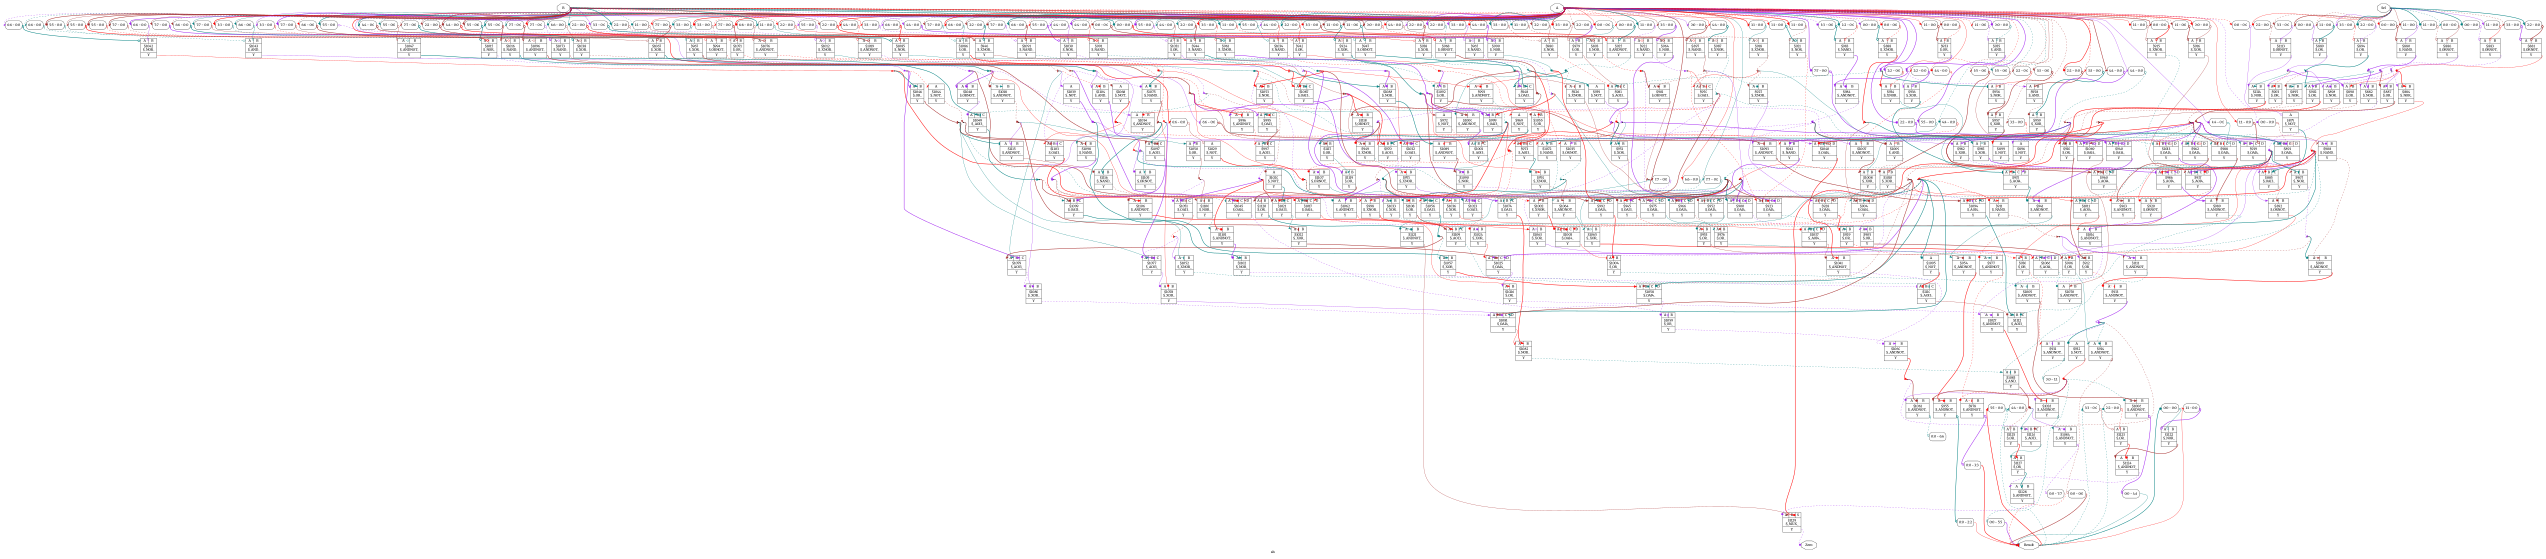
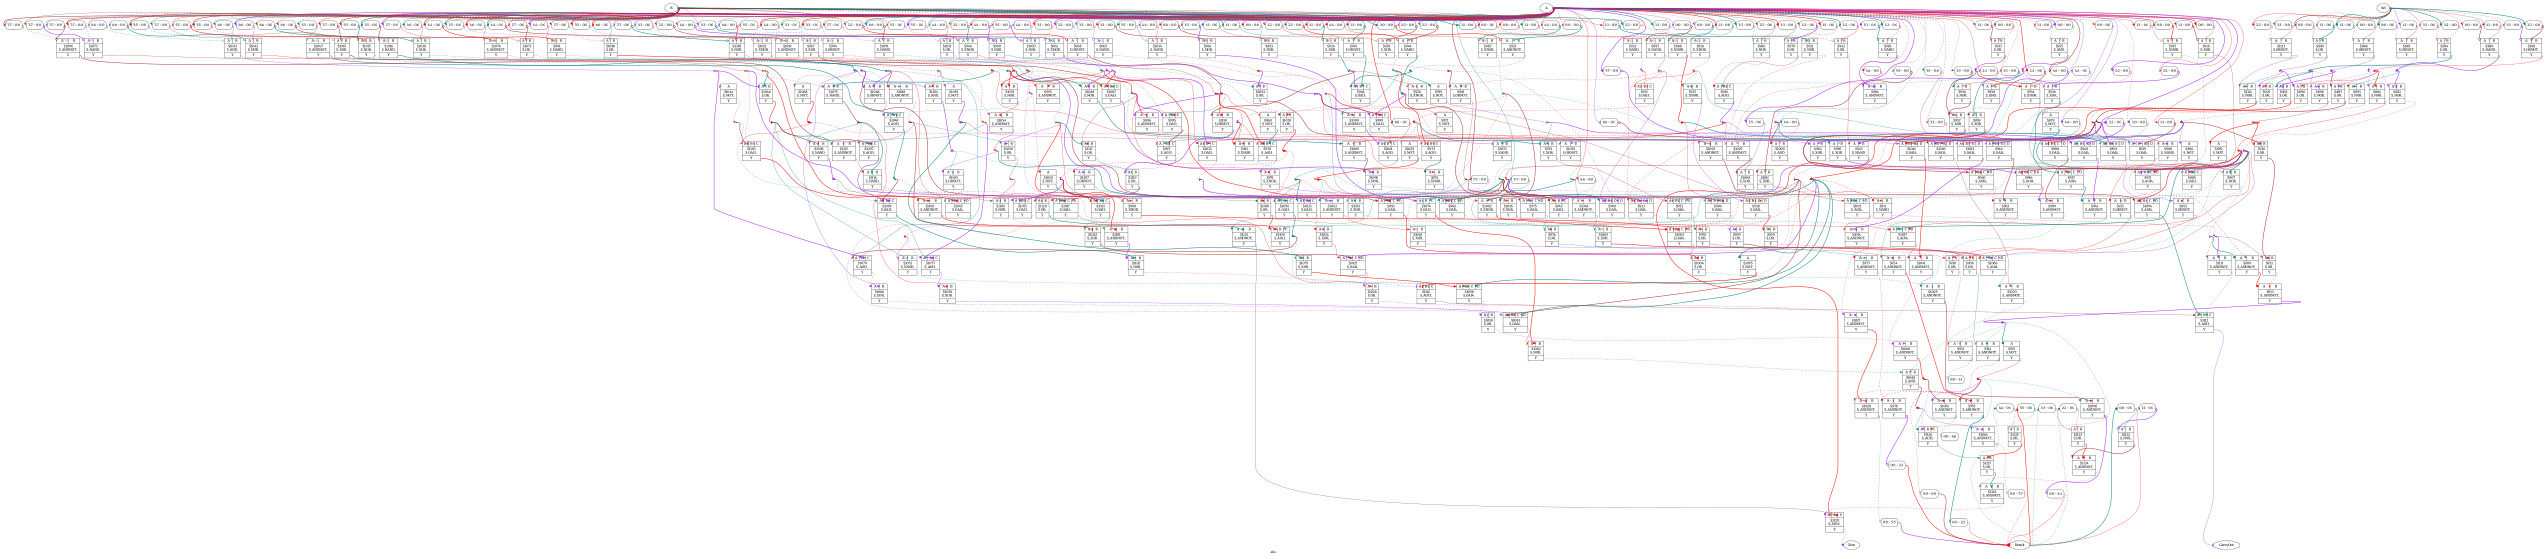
(2016, 514) -> (2018, 519)
(2091, 533) -> (2042, 525)
none -> (2227, 545)
